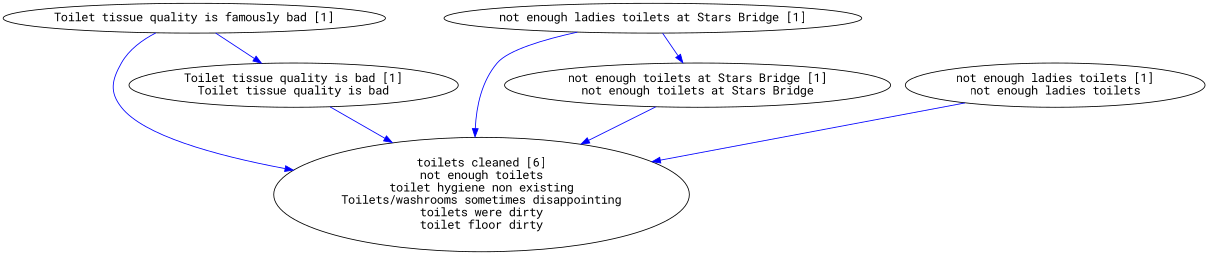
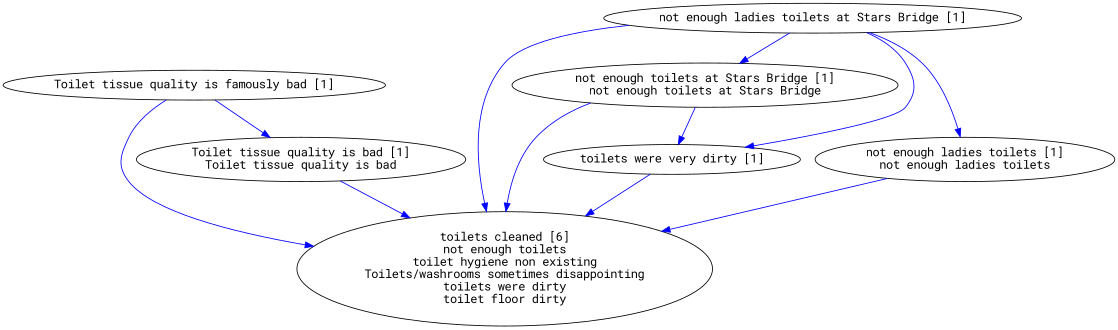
none -> (927, 68)
none -> (672, 159)
